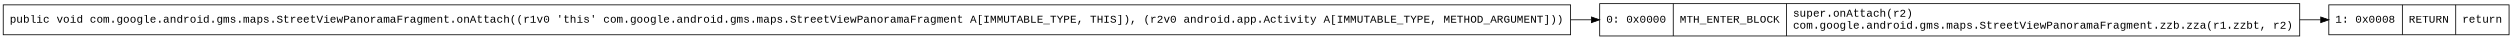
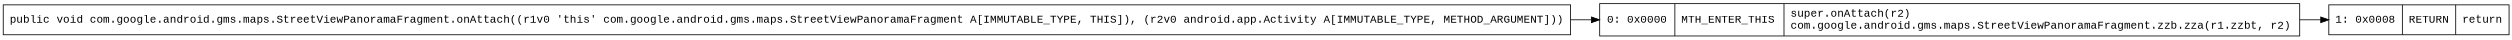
(1730, 19) -> (1728, 19)
